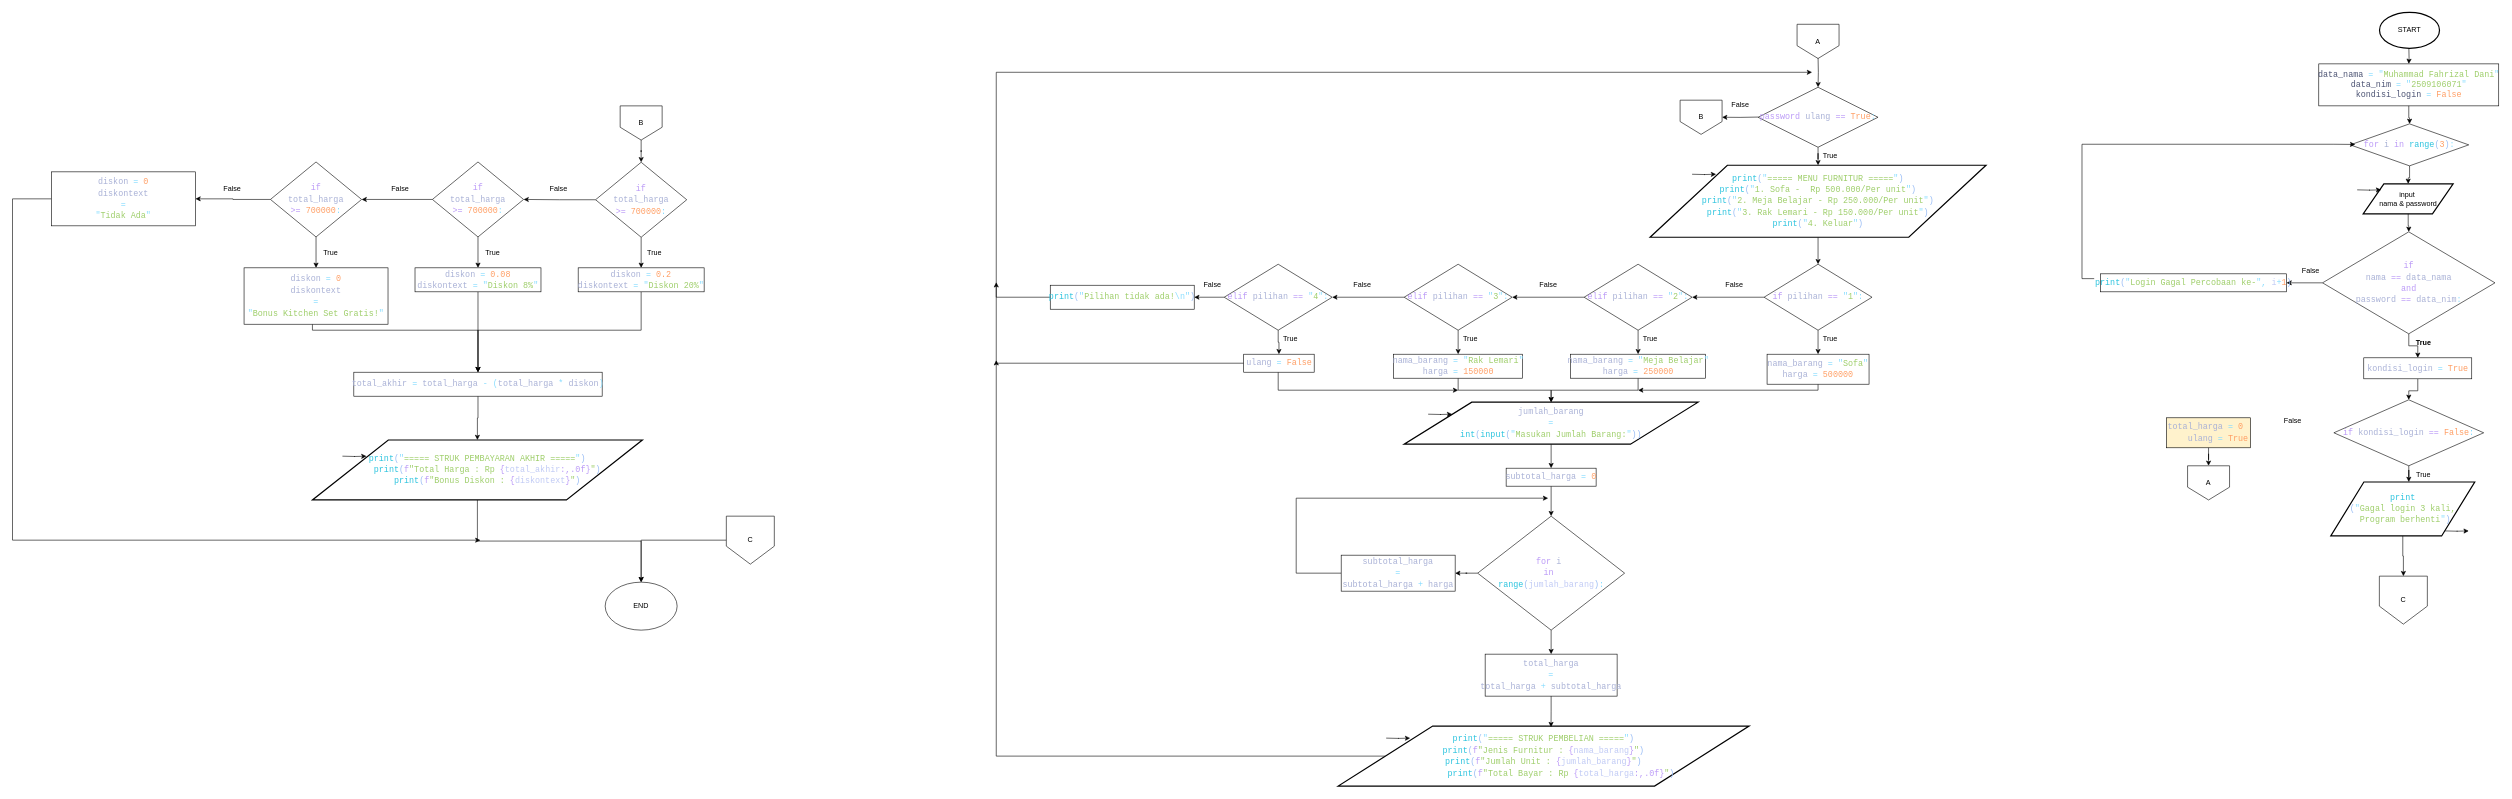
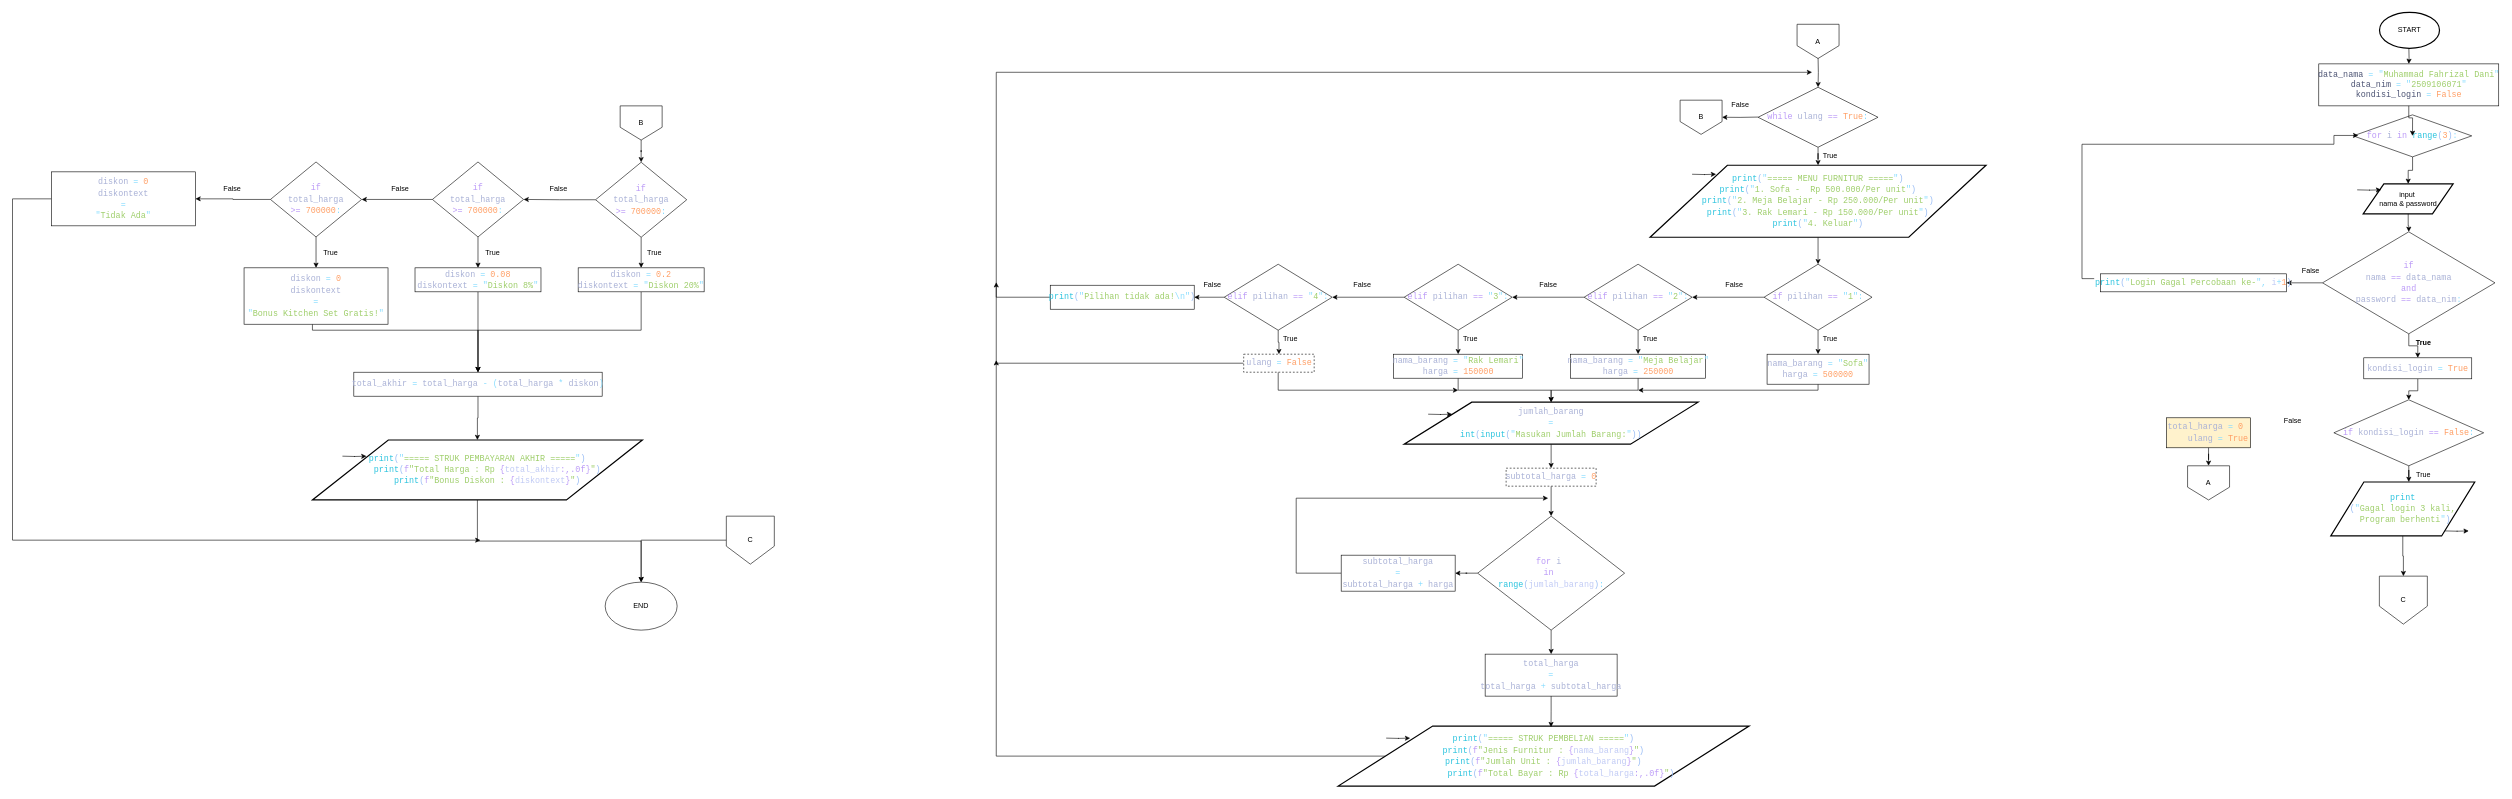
(1818, 117) -> (1818, 117)
(2410, 145) -> (2413, 136)
(1279, 363) -> (1279, 363)
(1551, 477) -> (1551, 477)
